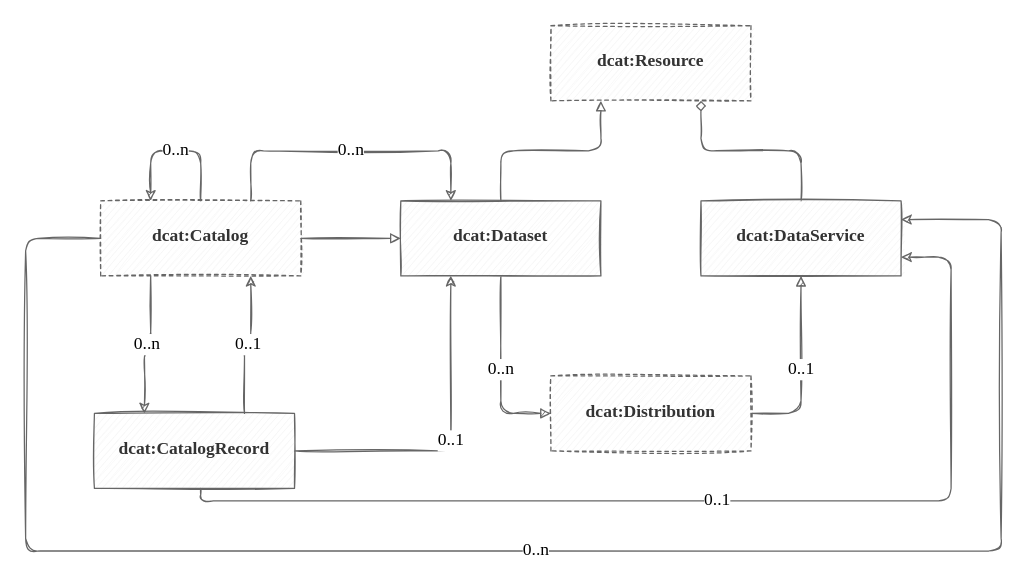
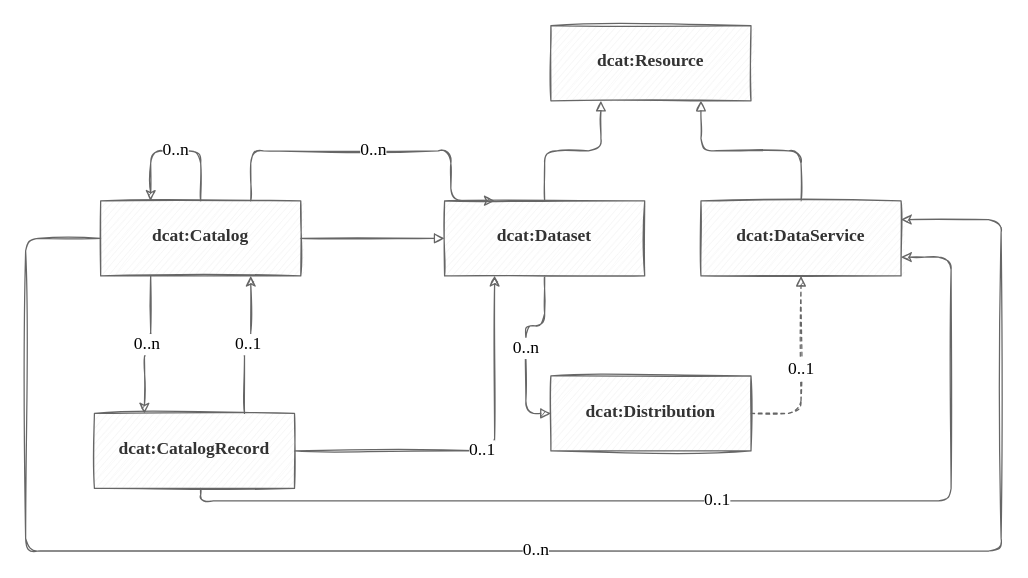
(651, 63) -> (651, 63)
(701, 112) -> (701, 112)
(201, 238) -> (201, 238)
(501, 238) -> (544, 238)
(801, 325) -> (801, 325)
(651, 413) -> (651, 413)
